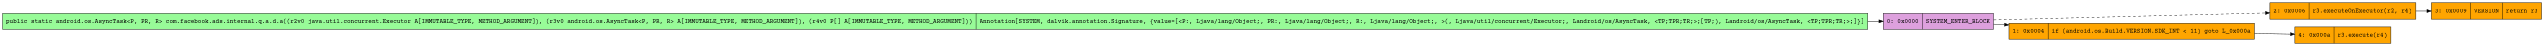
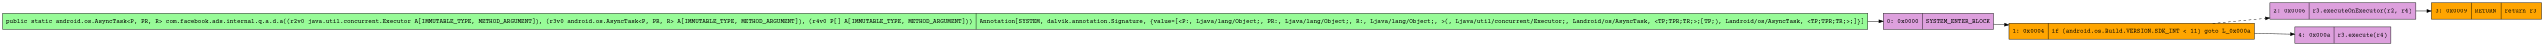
(2343, 11) -> (2343, 11)
(2486, 11) -> (2486, 11)
(2130, 16) -> (2239, 21)
(2343, 35) -> (2343, 35)
